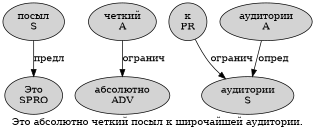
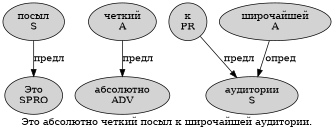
(266, 22) -> (275, 22)
(144, 59) -> (138, 59)
(232, 59) -> (239, 59)
